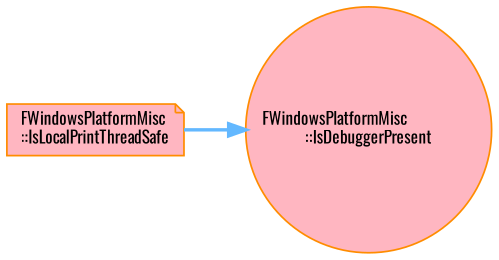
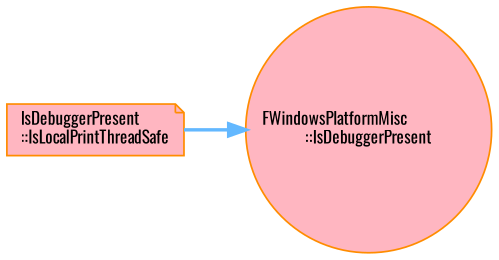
(95, 130) -> (95, 130)
